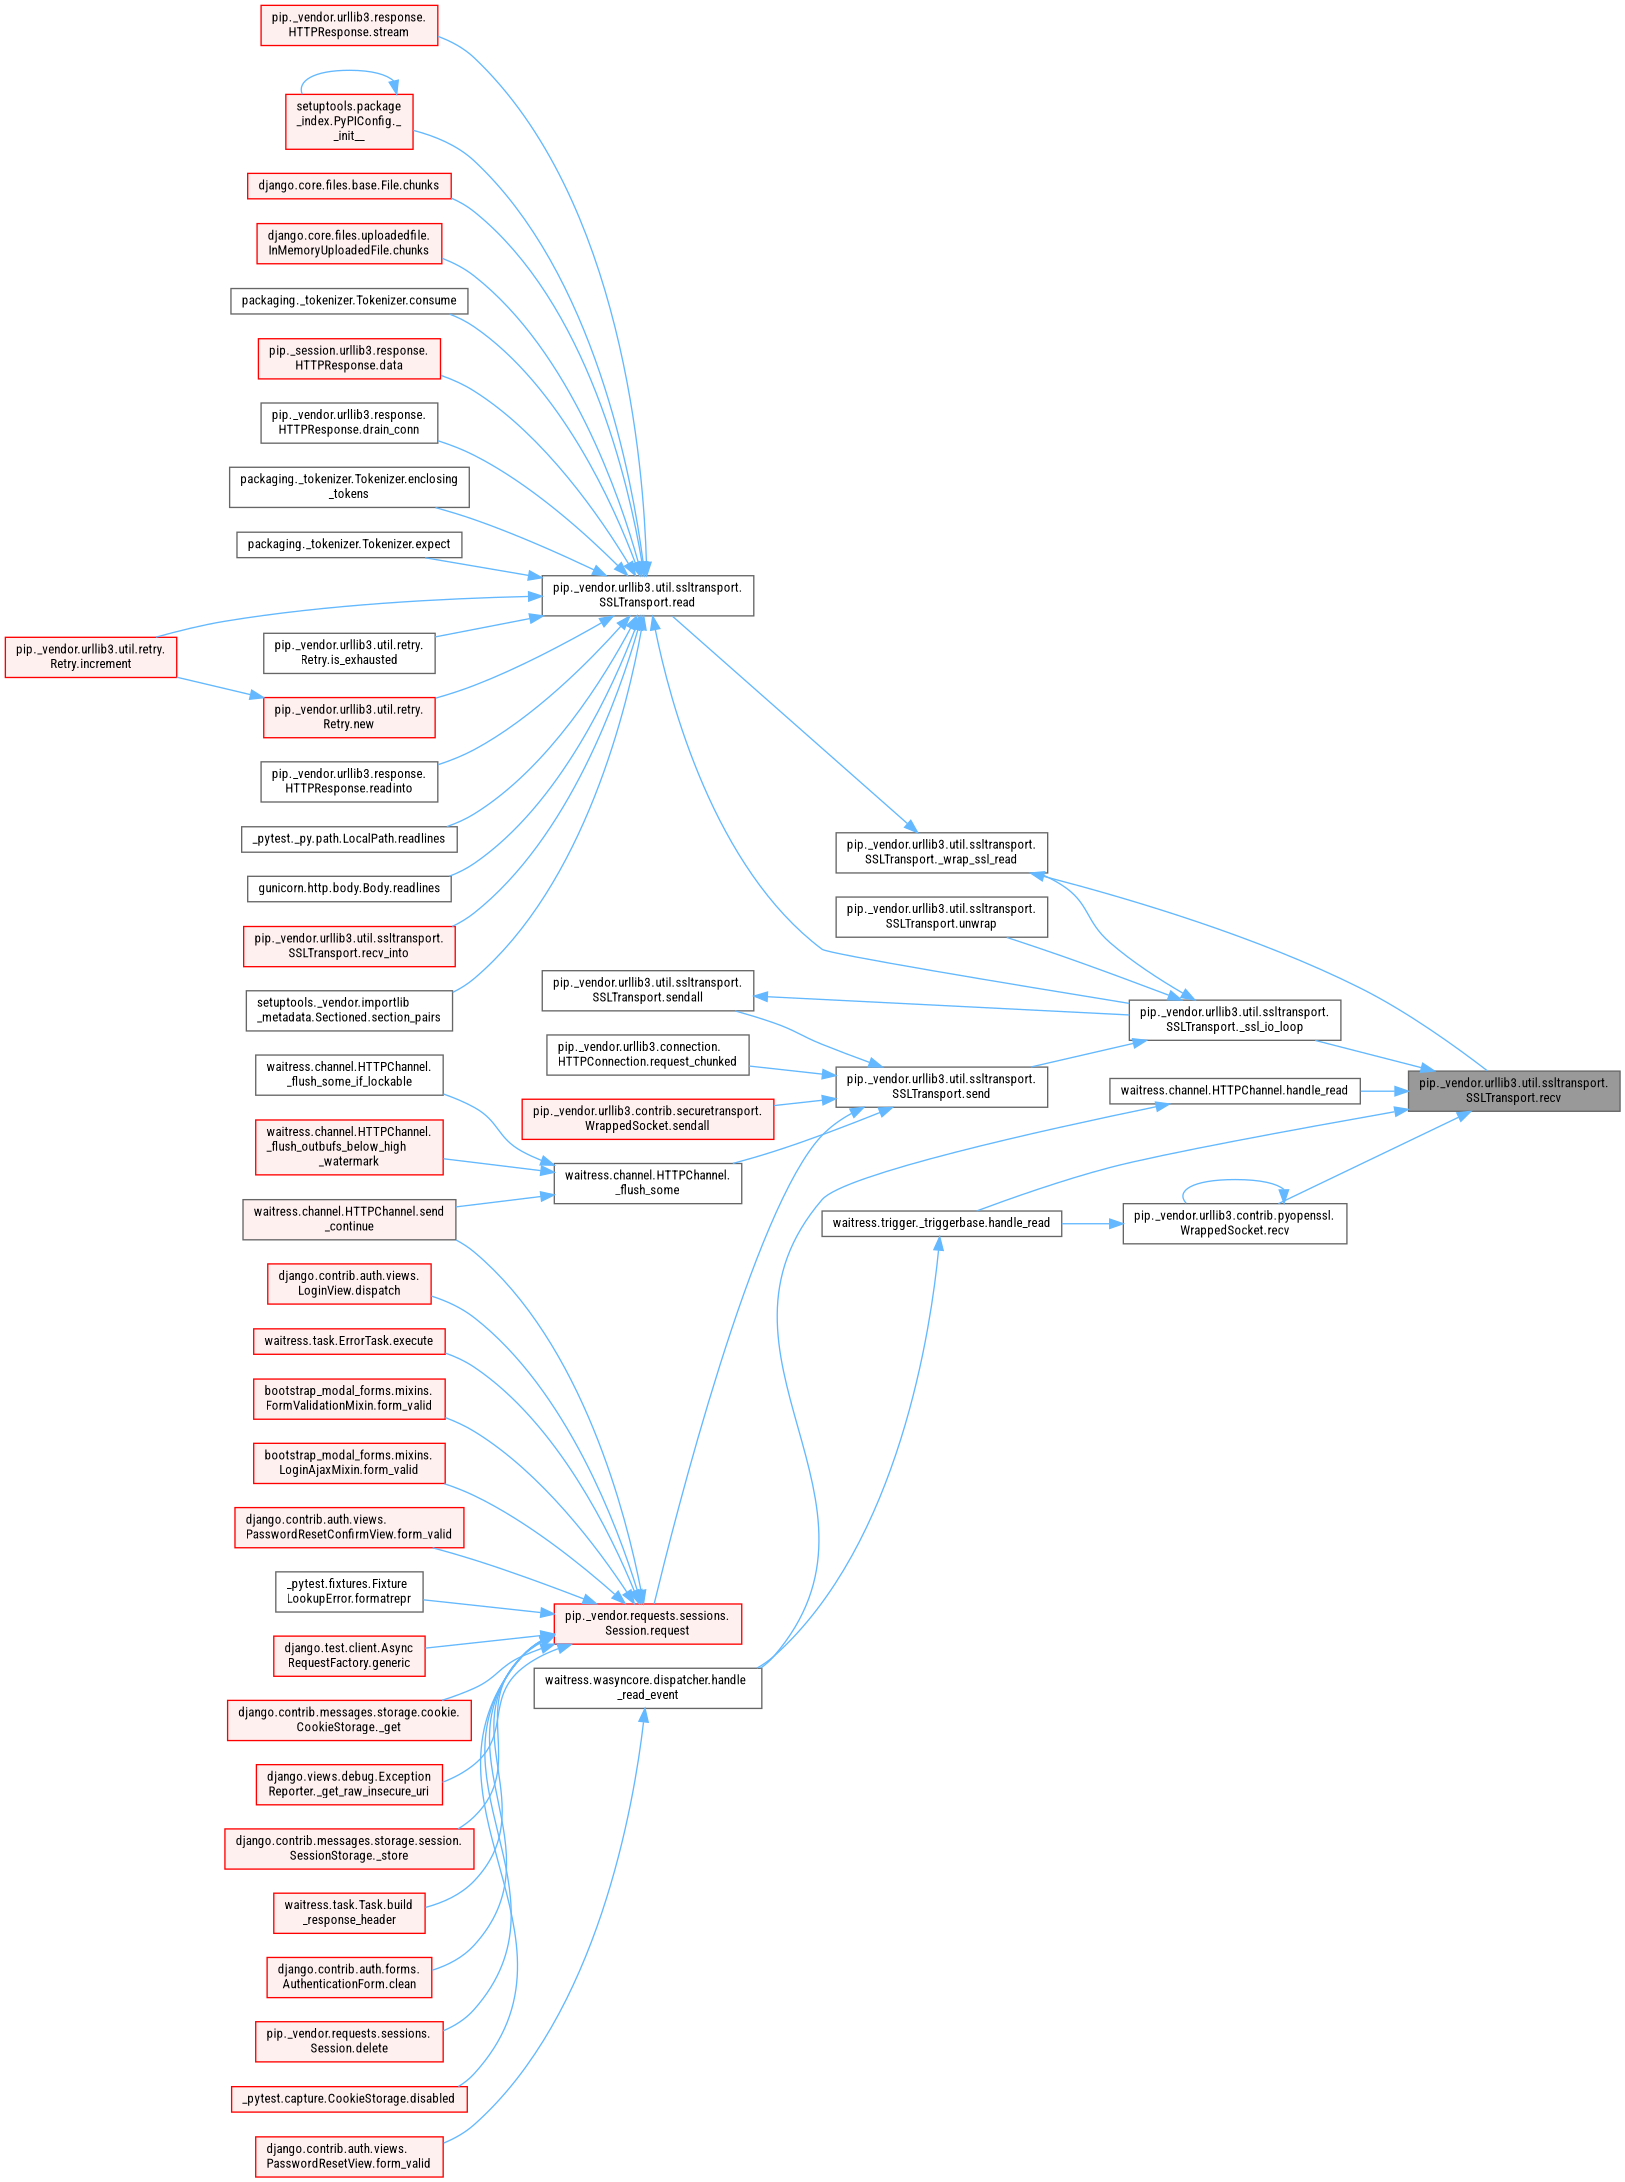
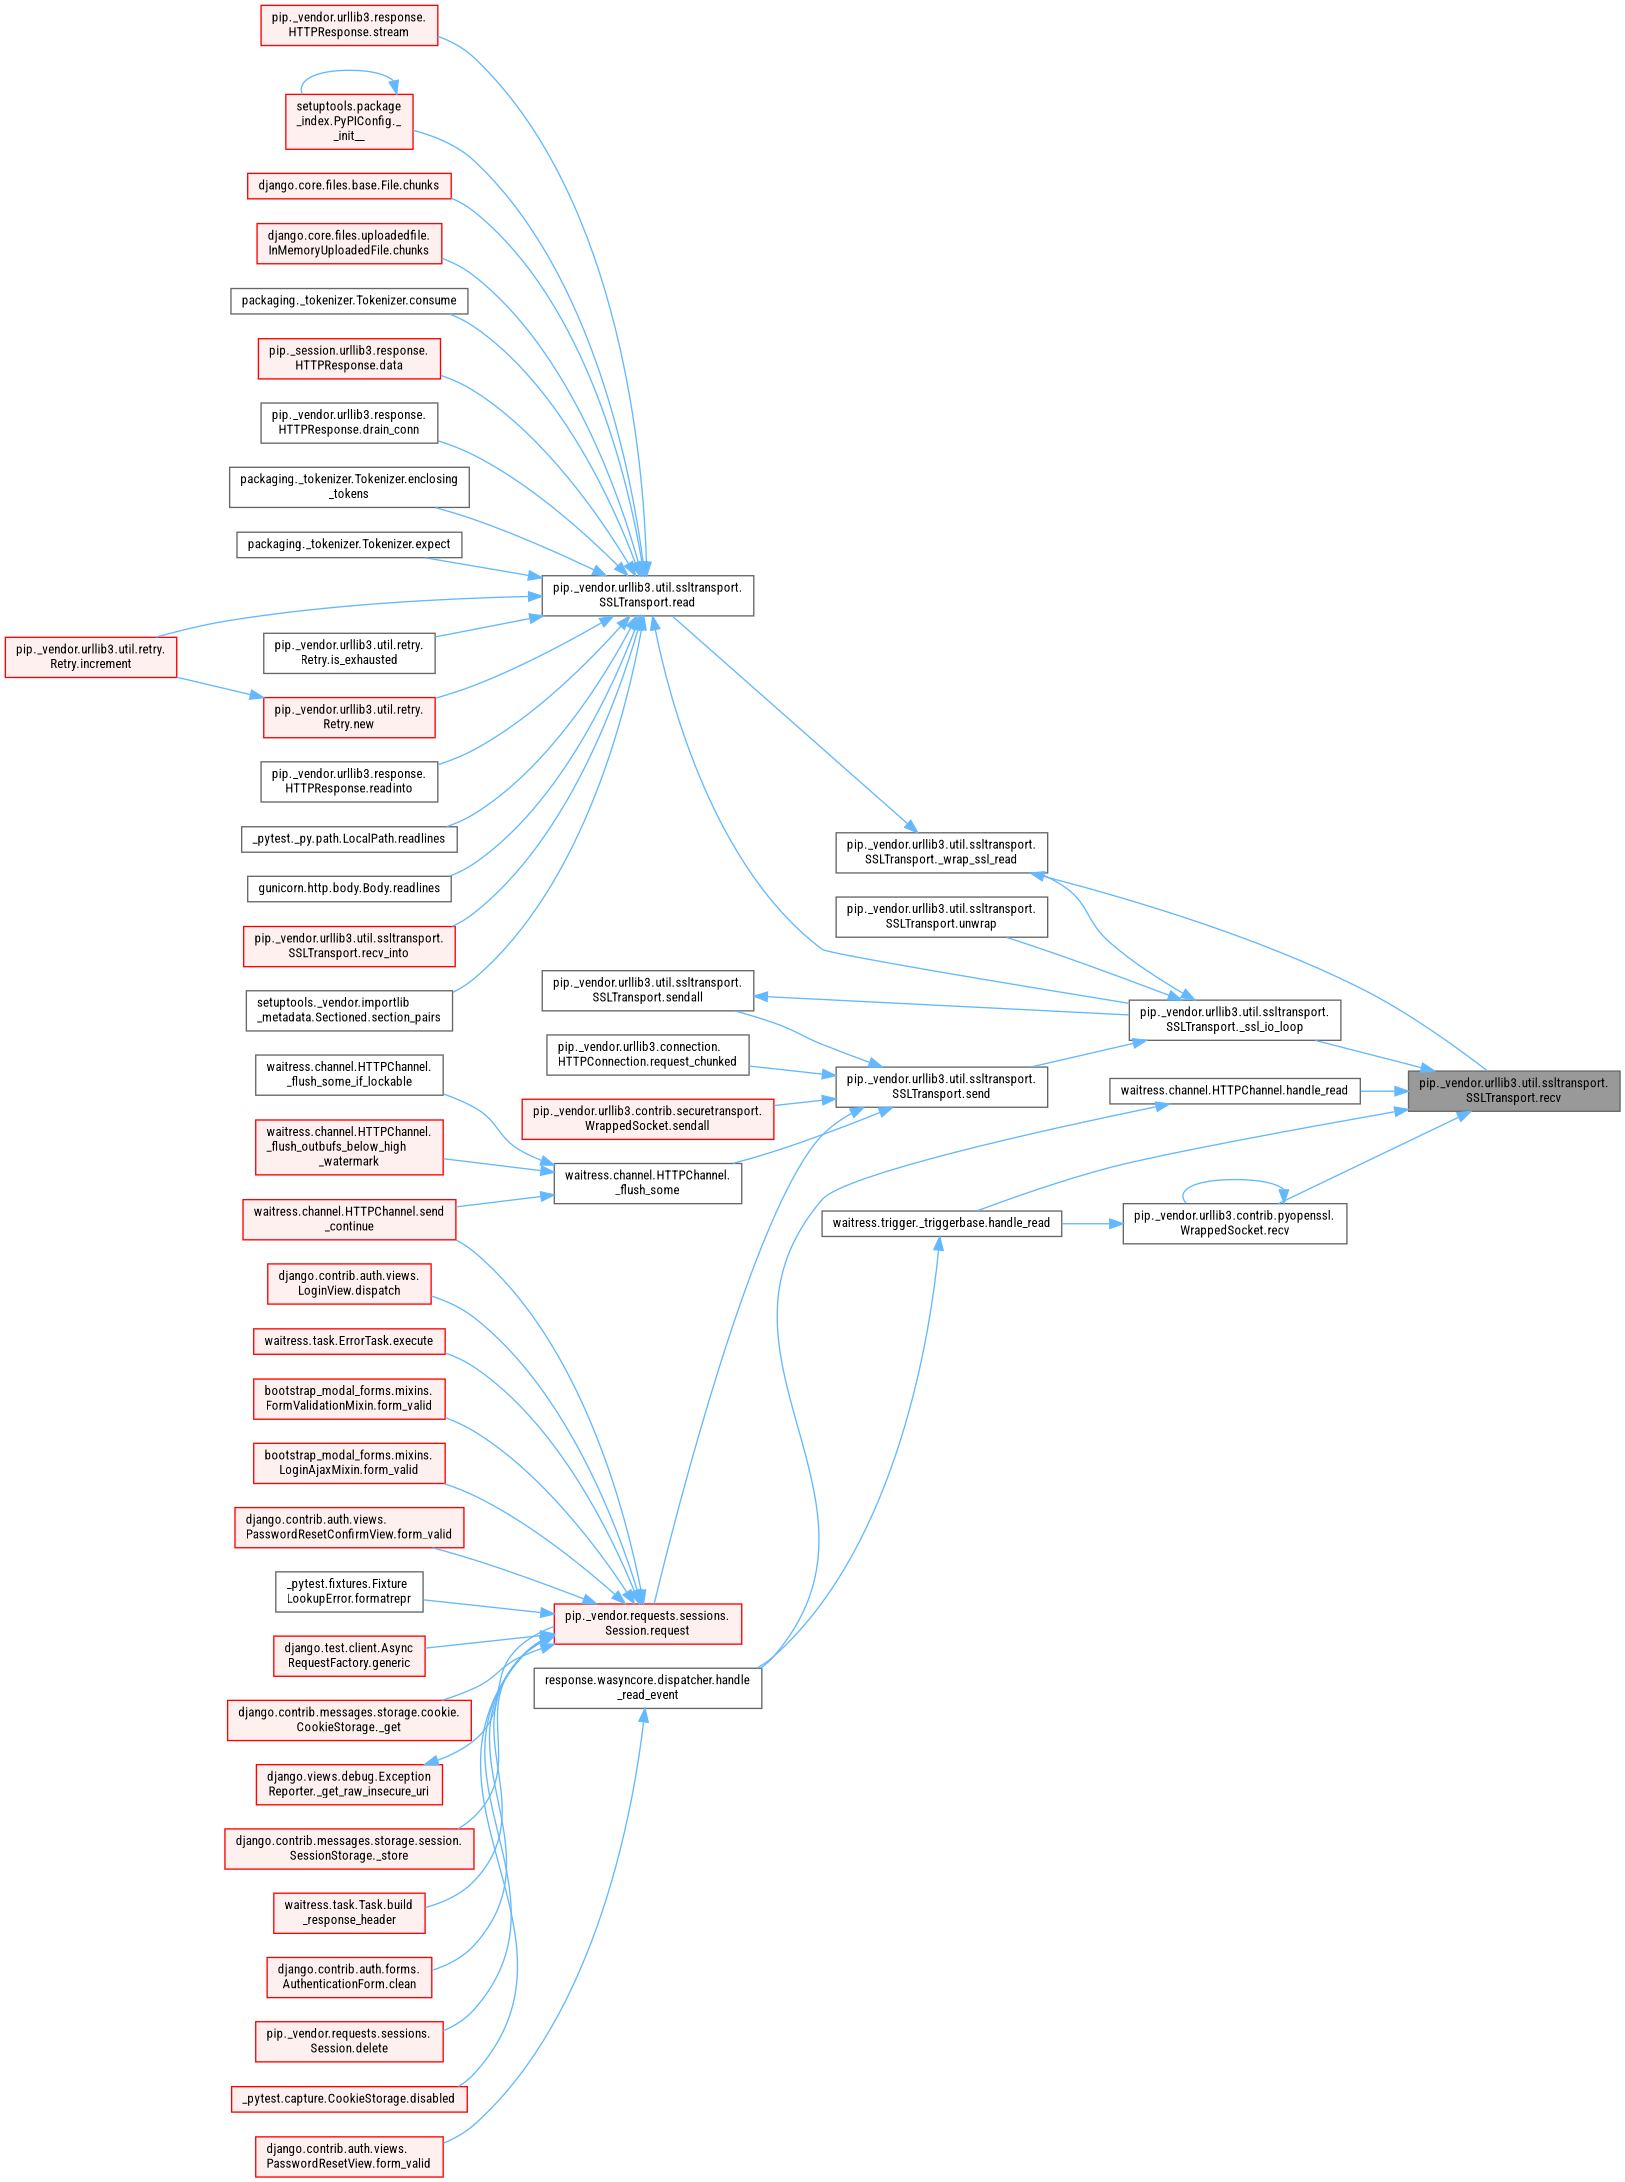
(349, 1220) -> (349, 1220)
(648, 1688) -> (648, 1688)
(499, 1714) -> (498, 1695)
